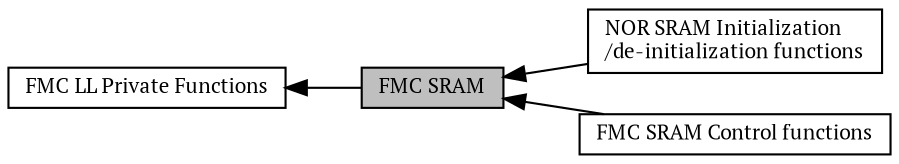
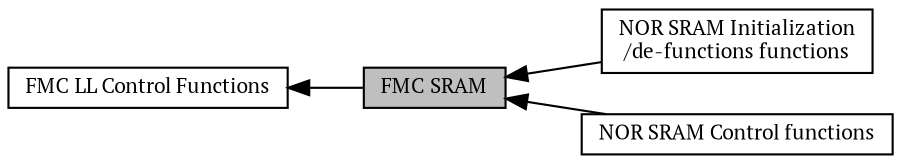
(735, 41) -> (737, 41)
(147, 88) -> (148, 88)
(735, 134) -> (737, 134)
